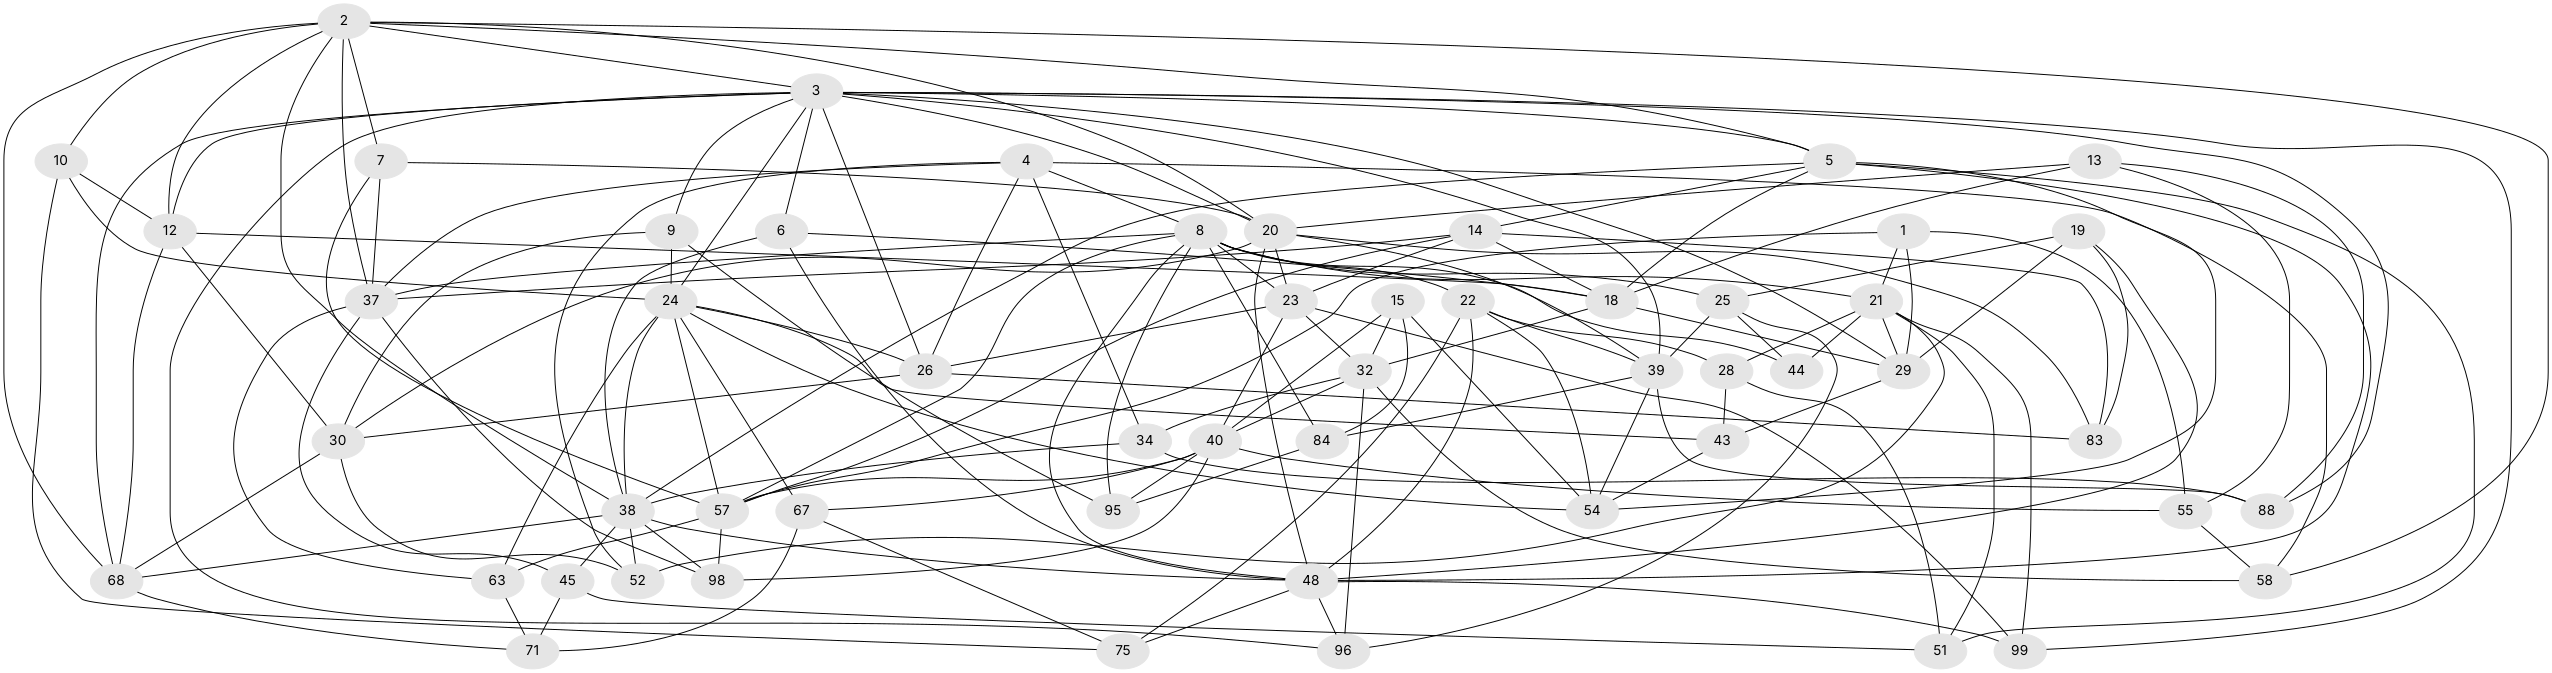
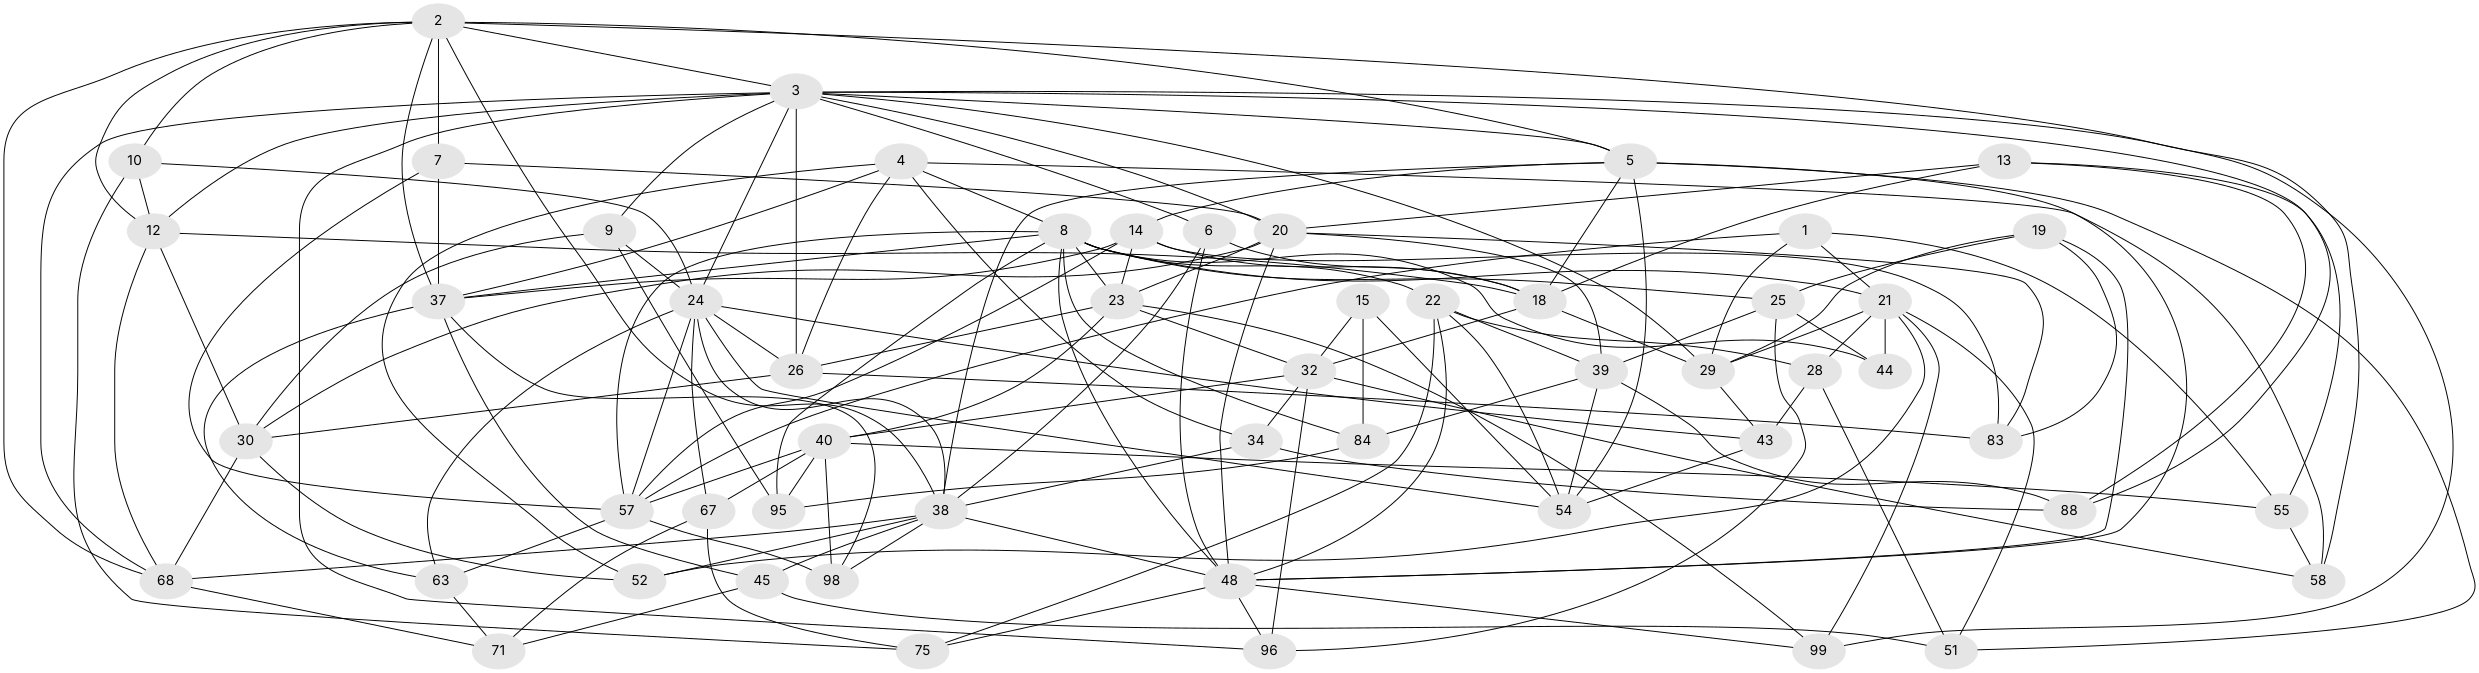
(826, 62) -> none
(1293, 156) -> none
(1307, 371) -> none
